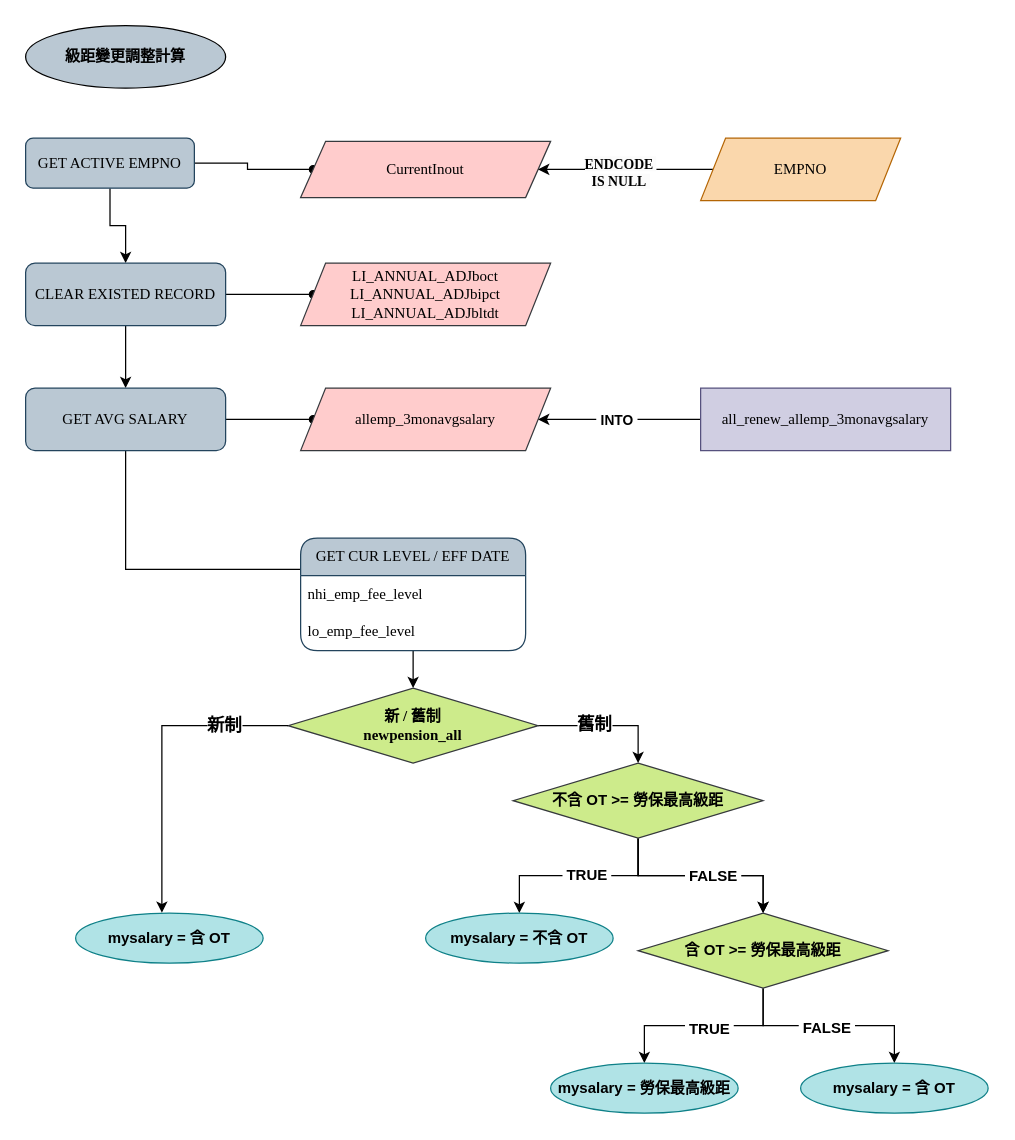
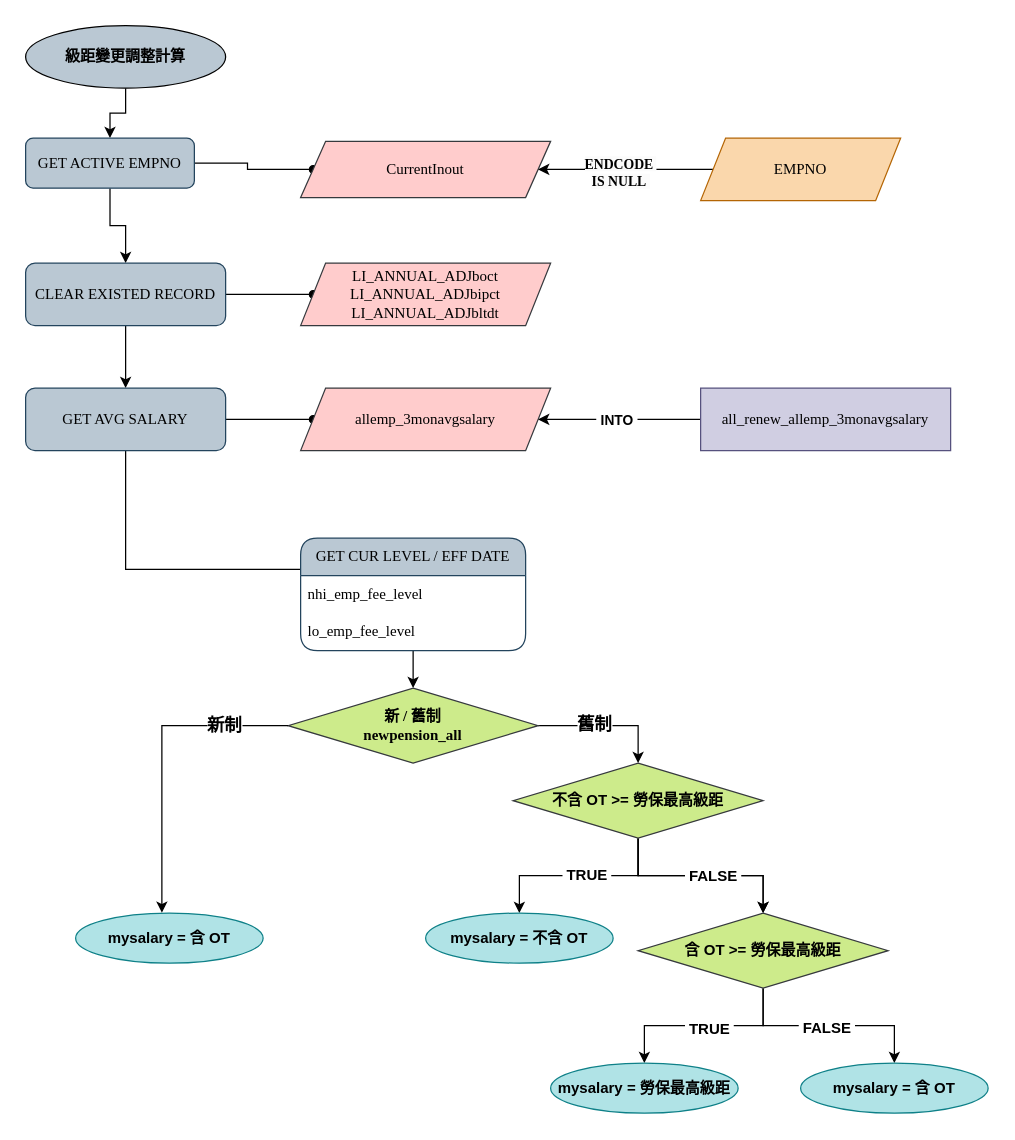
none -> (123, 113)
